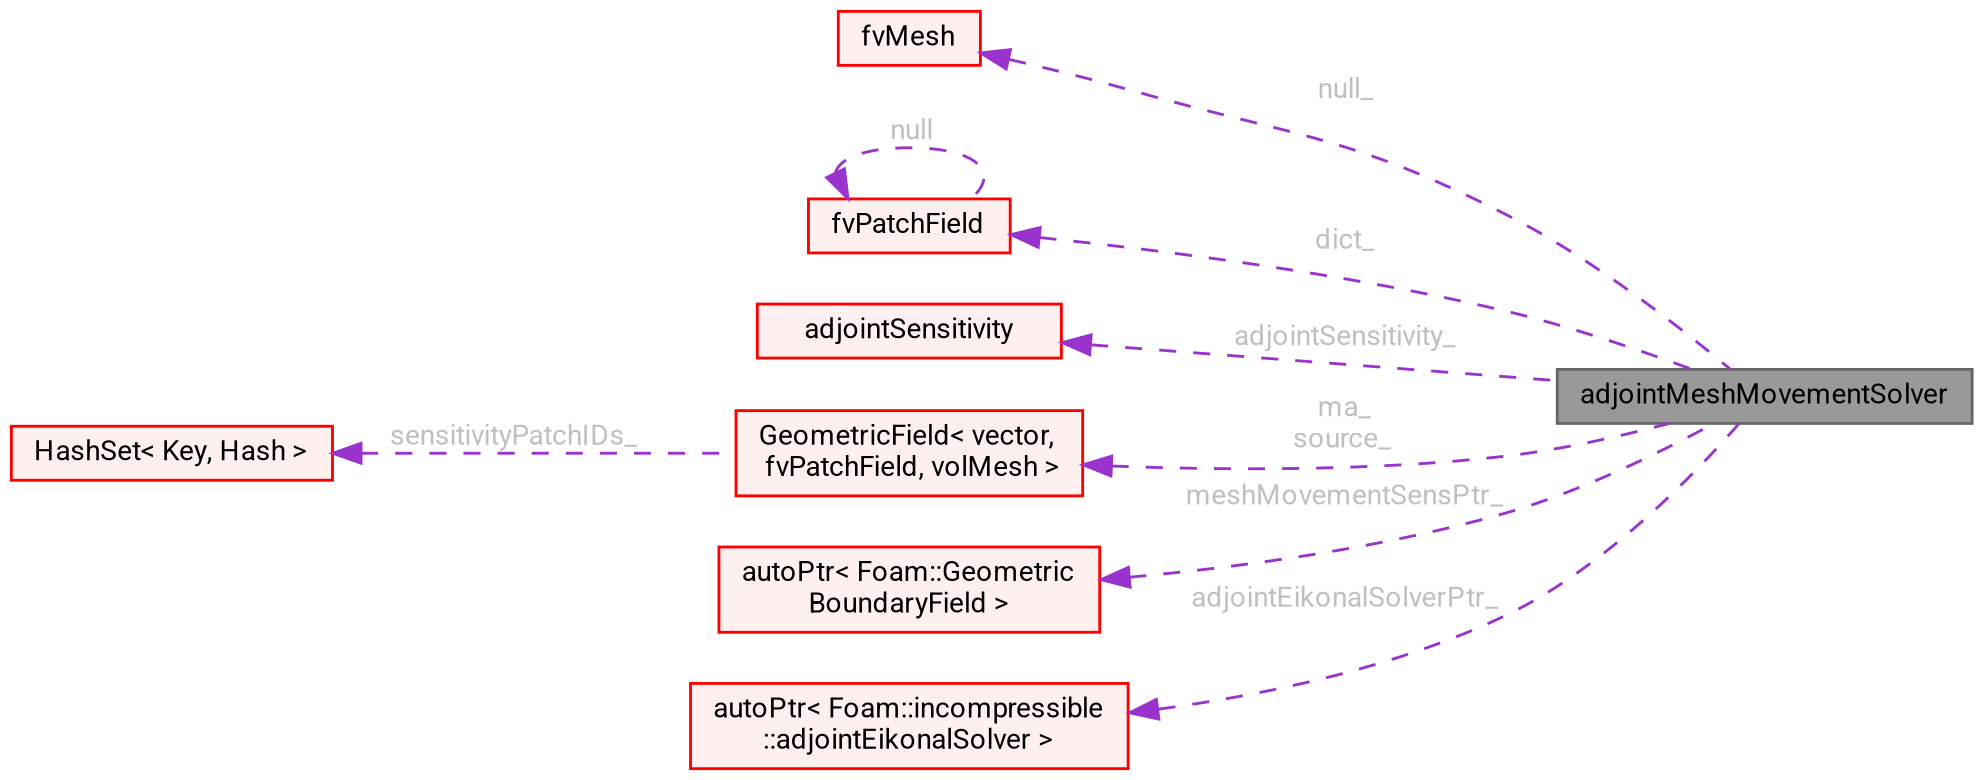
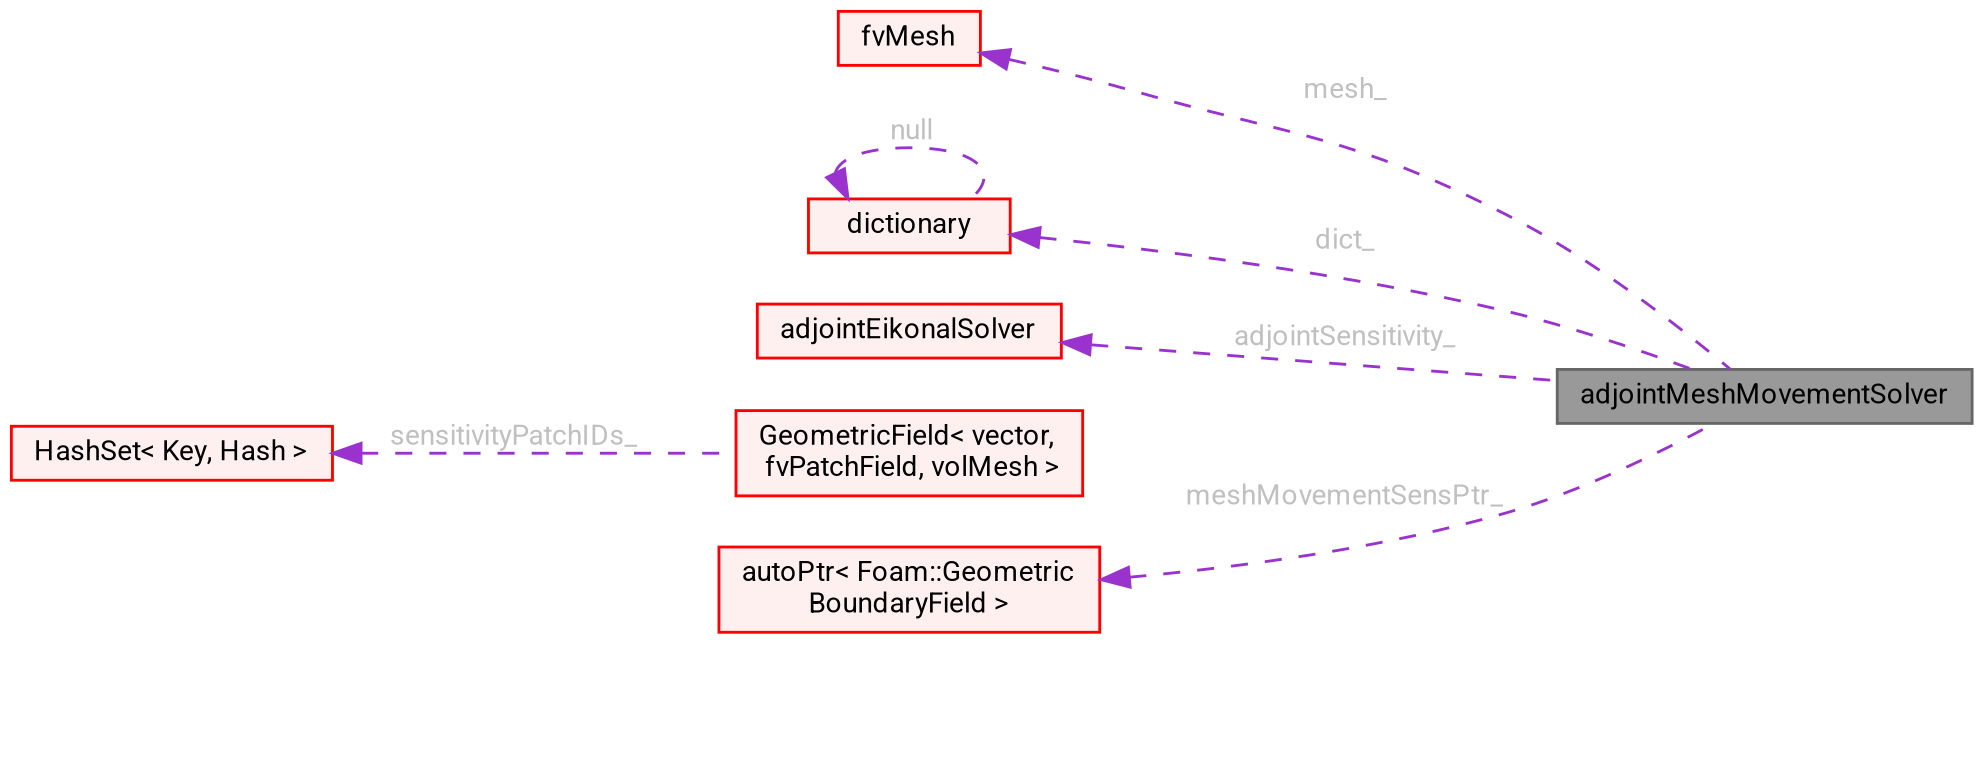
(1343, 91) -> (1343, 91)
(909, 226) -> (909, 226)
(909, 331) -> (909, 331)
(1392, 465) -> none
(909, 726) -> none
